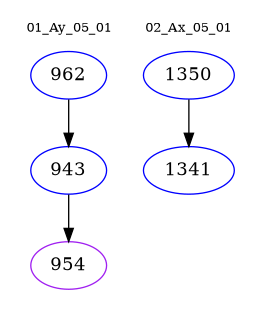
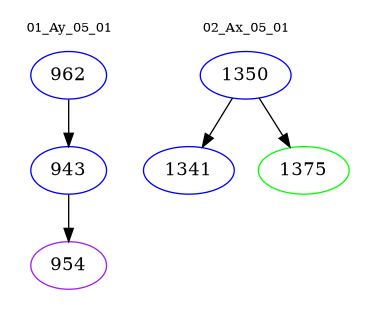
none -> (304, 170)
